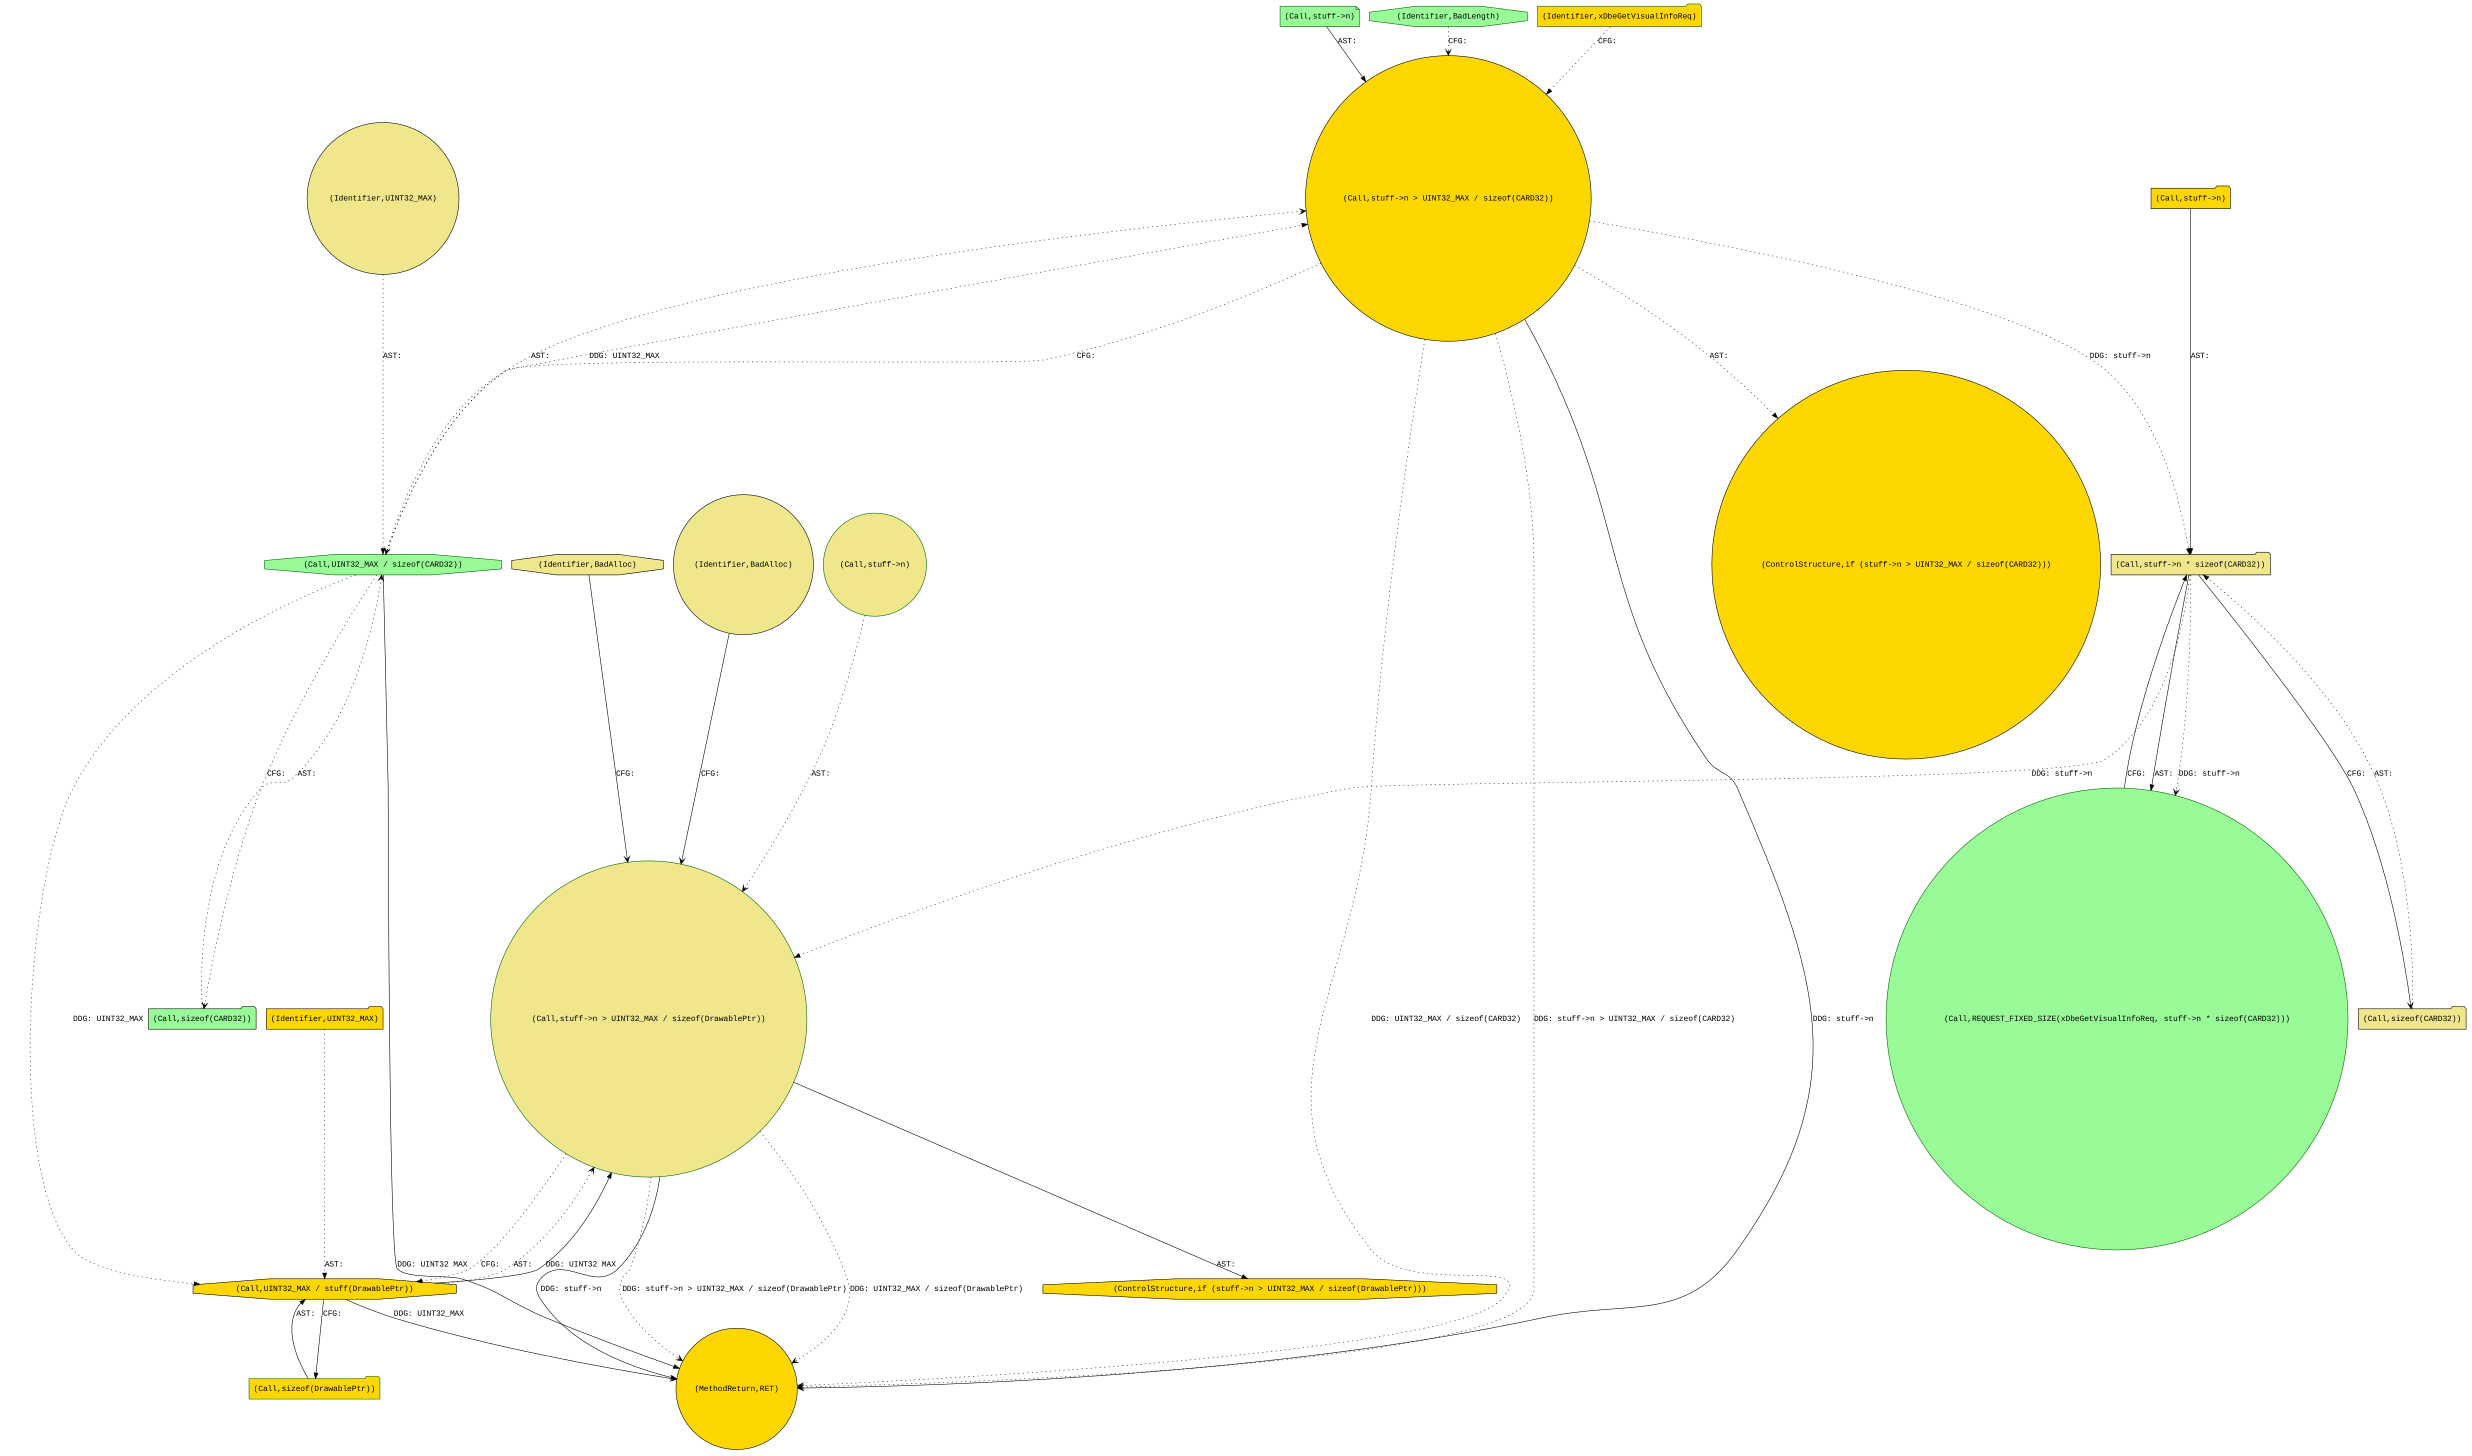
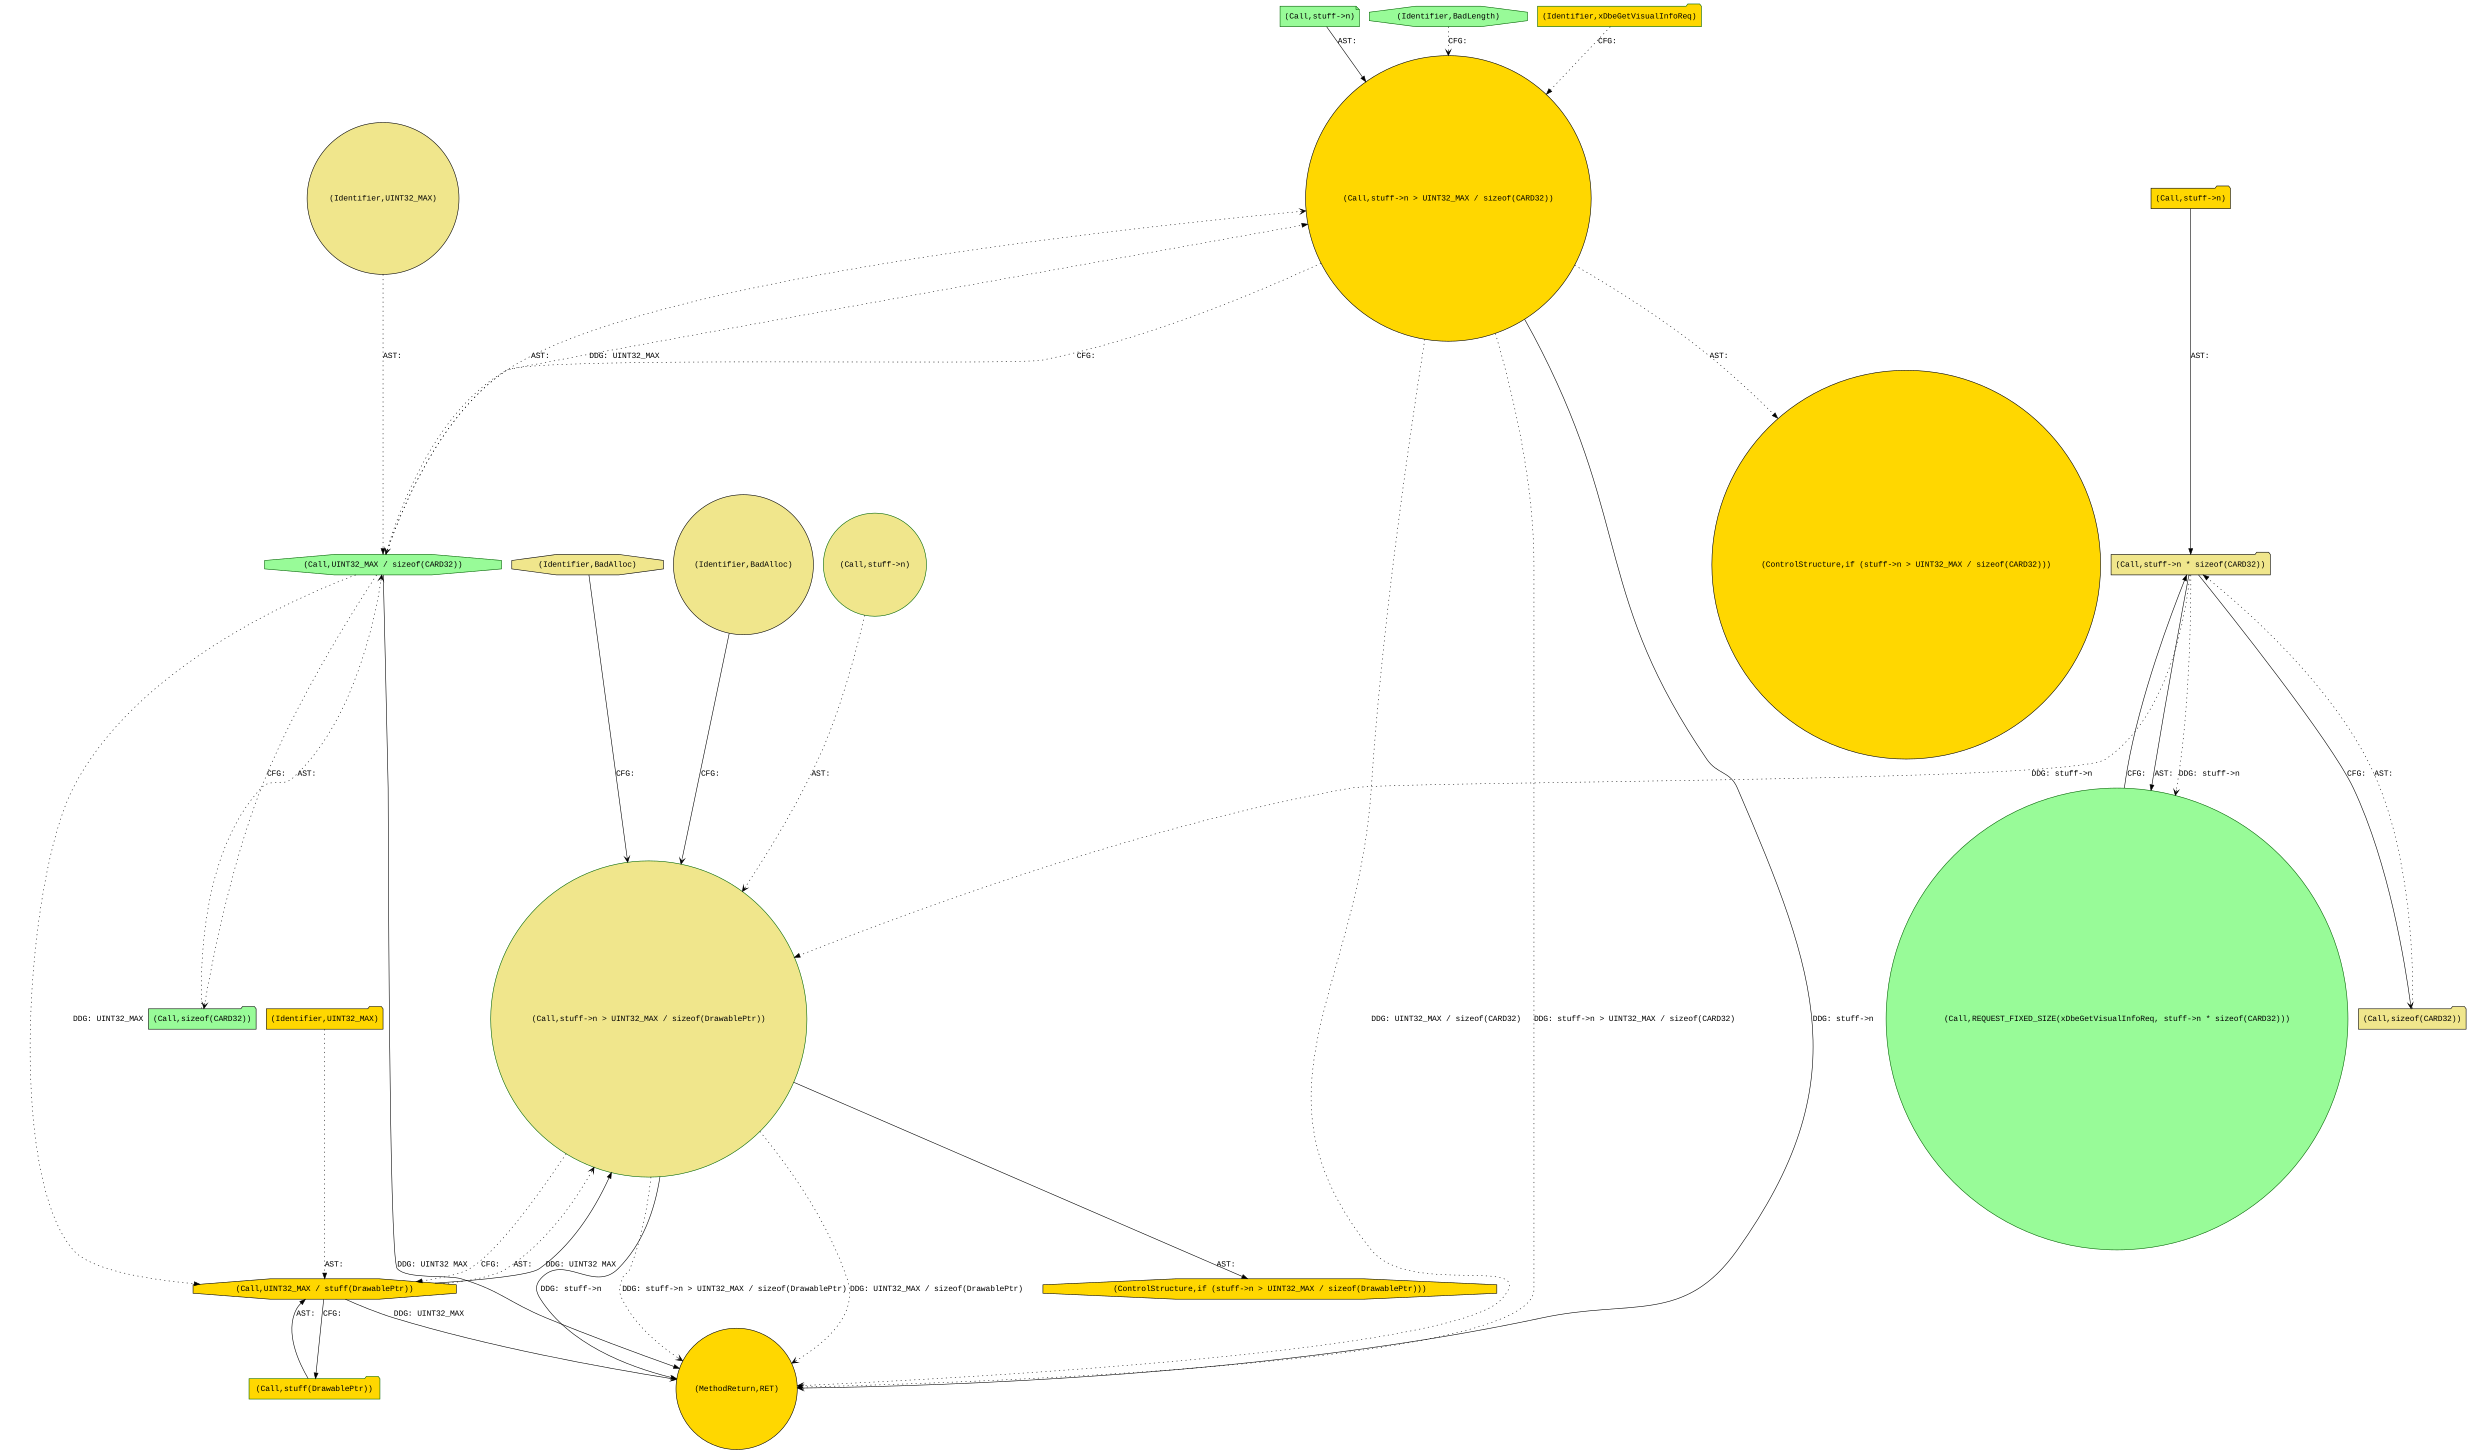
(1951, 301) -> none
(314, 1389) -> (314, 1389)
